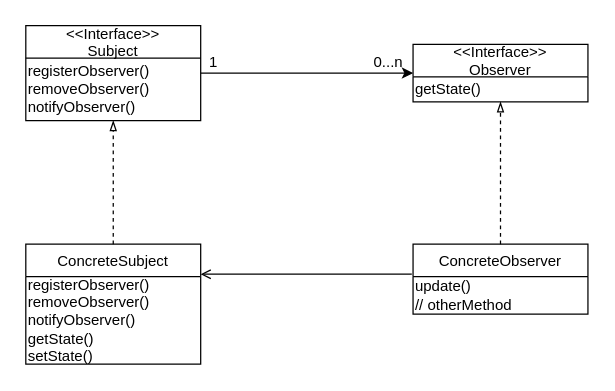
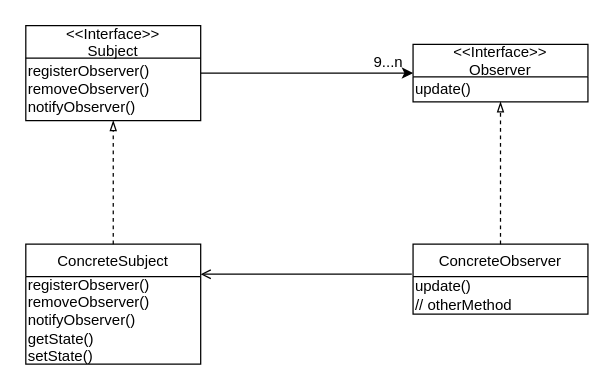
(213, 63) -> none
(389, 63) -> (389, 63)
(458, 89) -> (449, 89)
